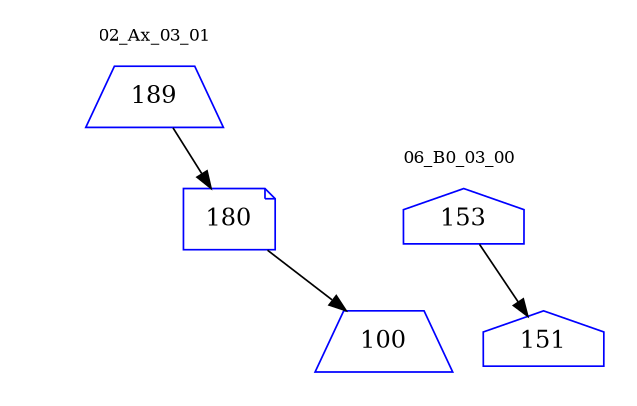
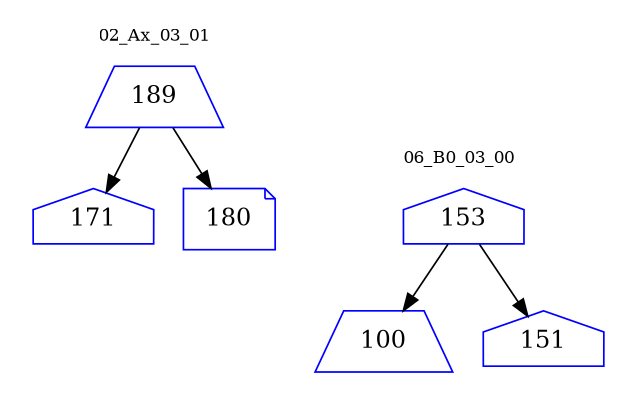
none -> (93, 219)
(313, 285) -> (430, 270)
